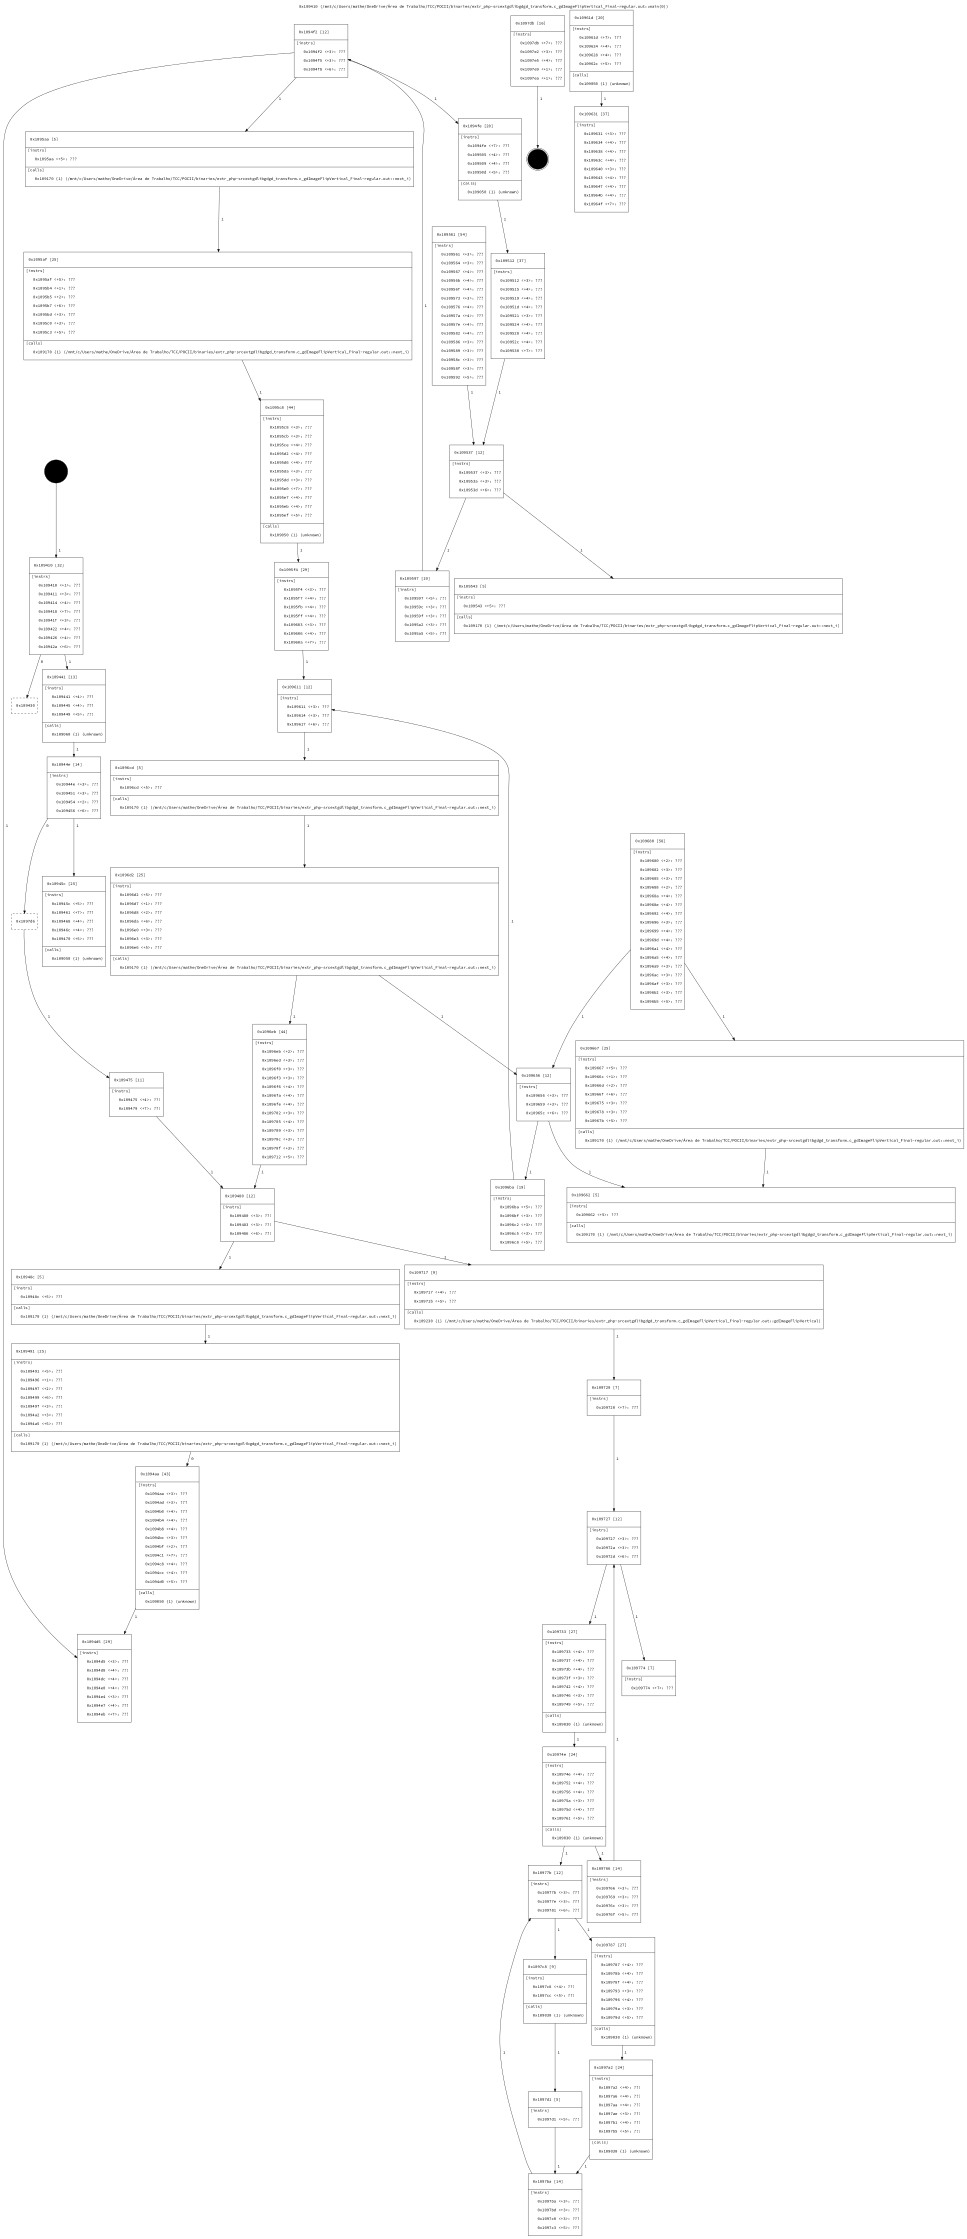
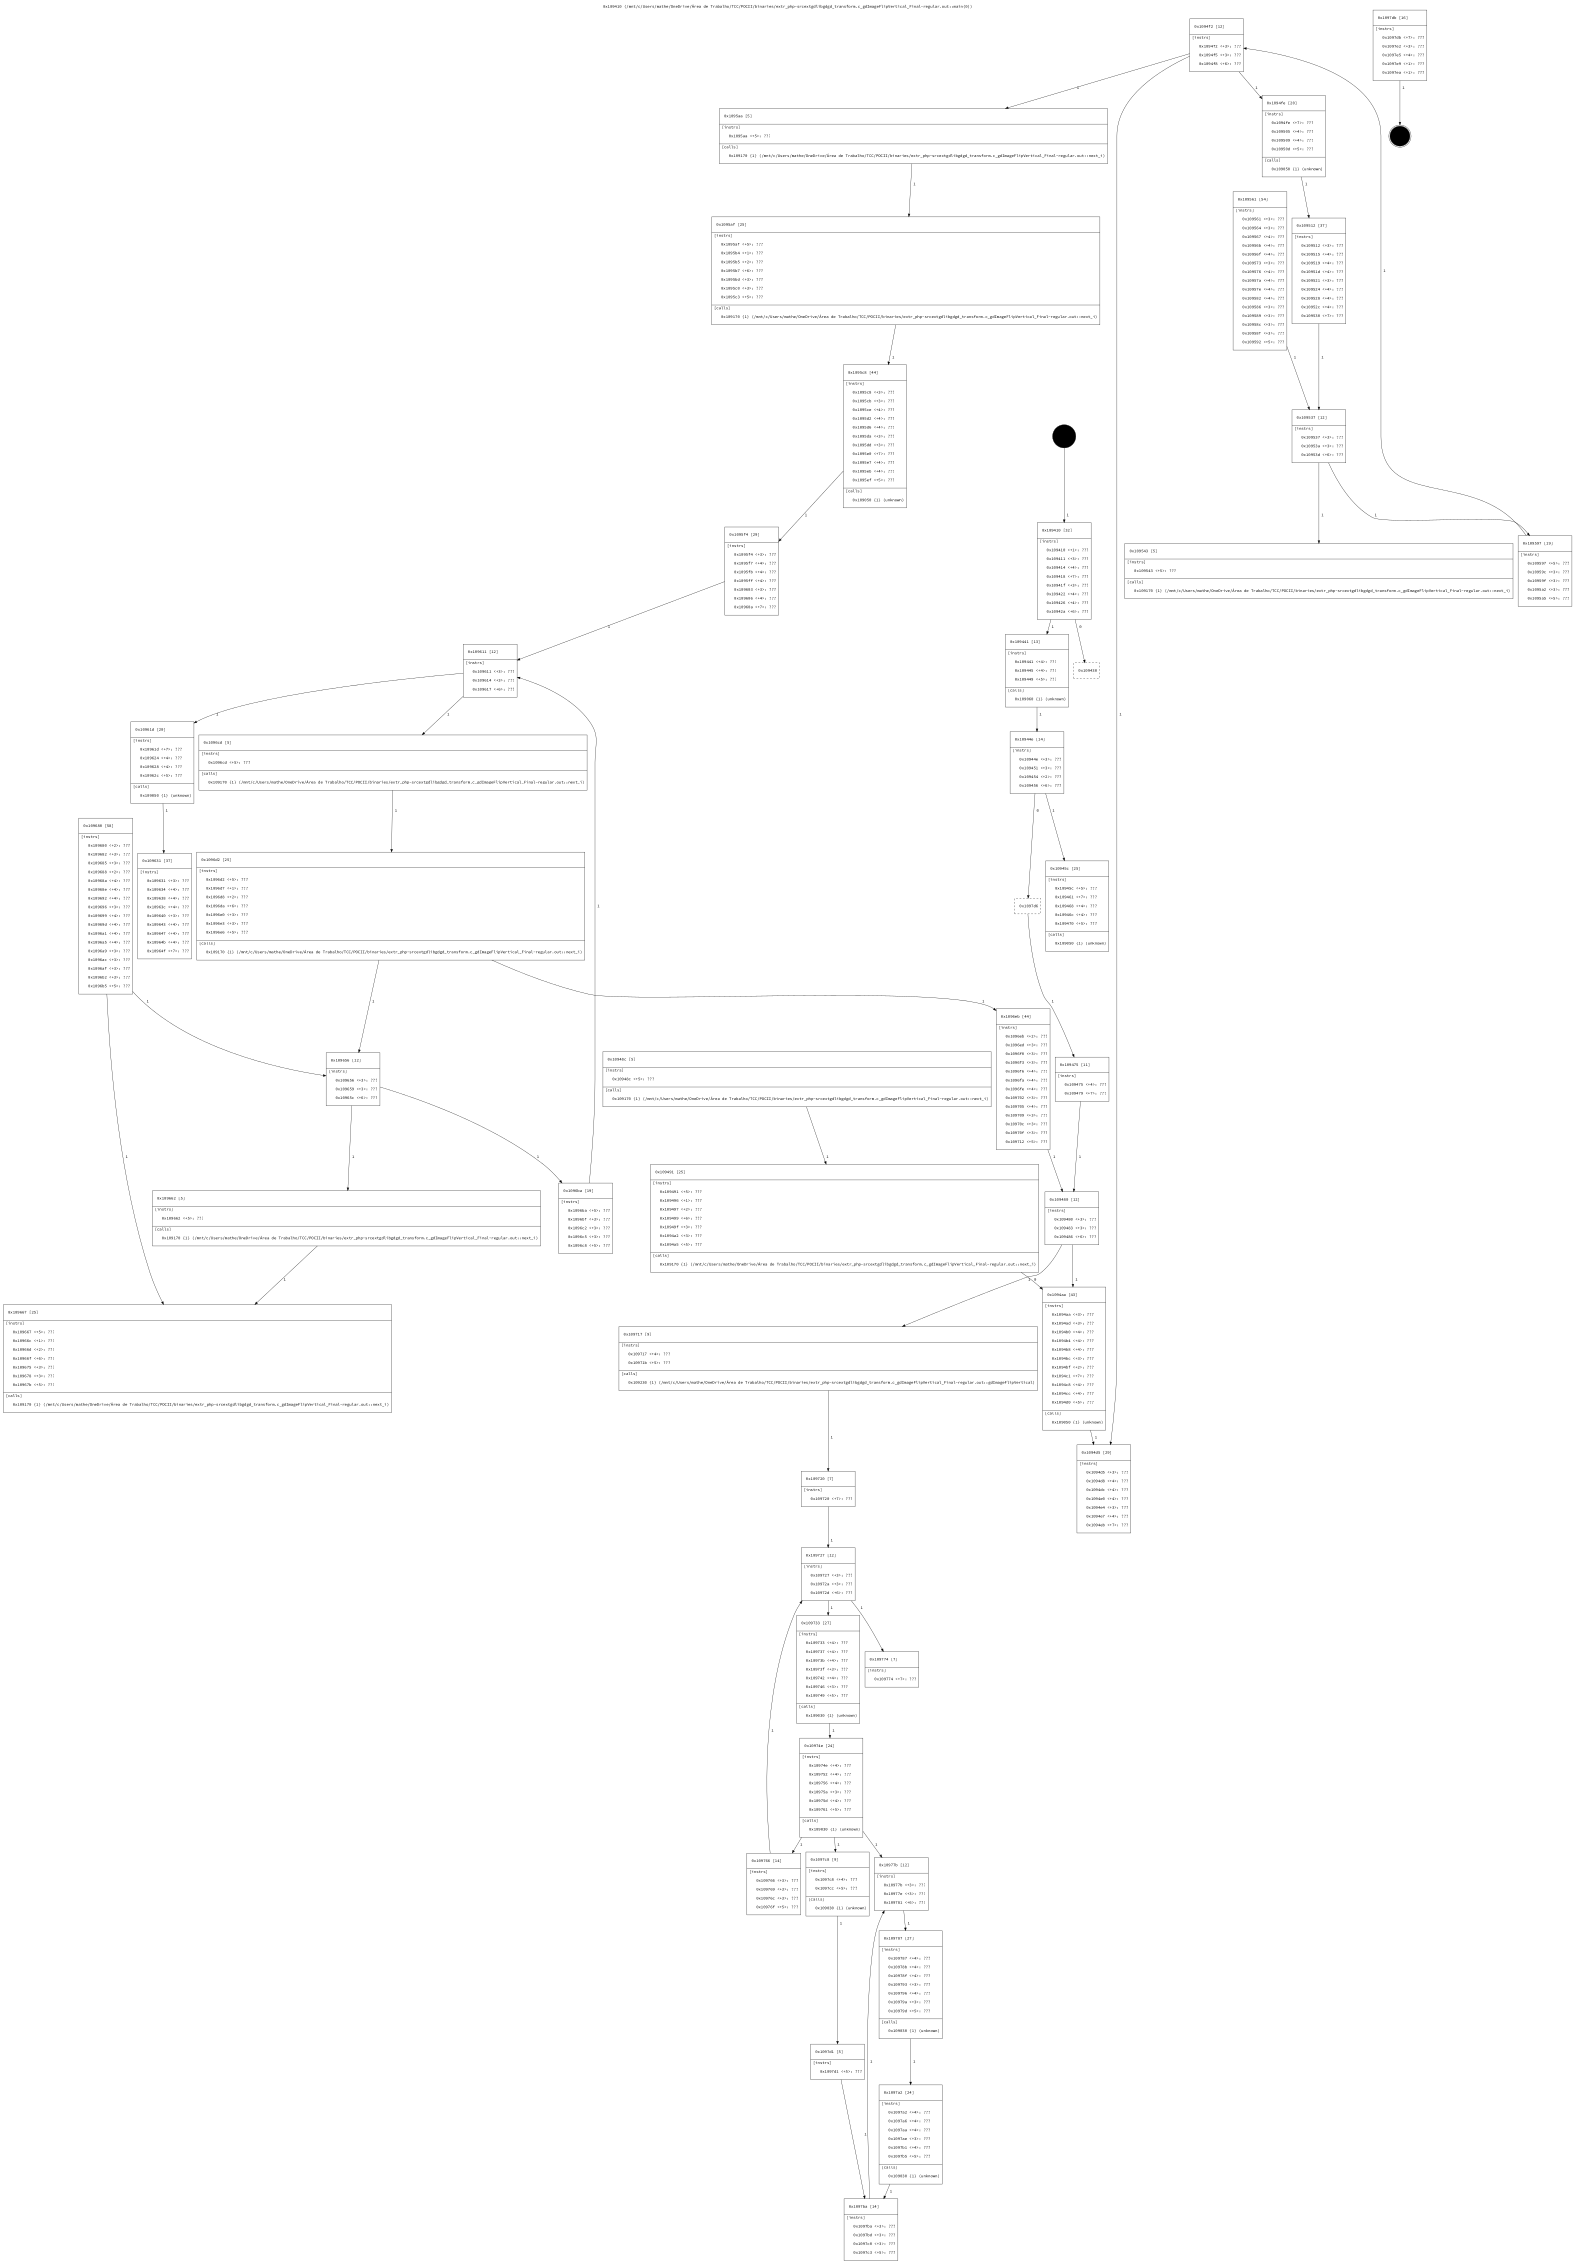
none -> (328, 689)
(765, 1166) -> (287, 1274)
(227, 1254) -> (1073, 1264)
(555, 1937) -> (835, 1843)
